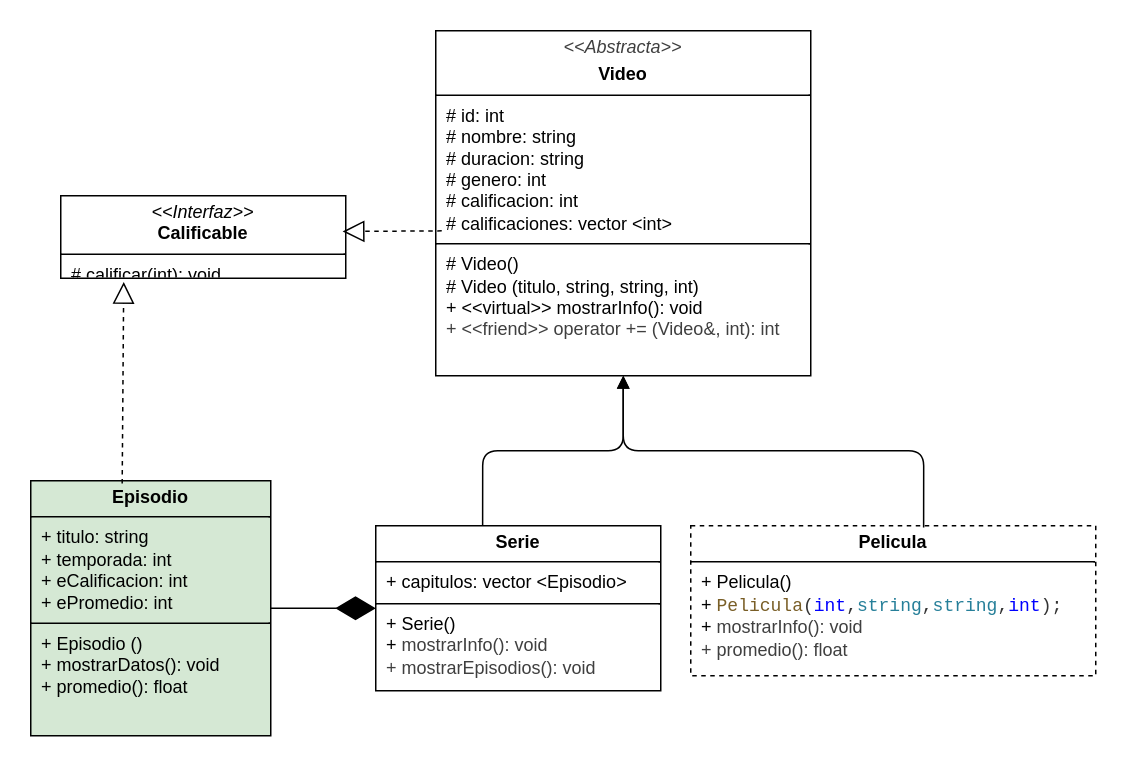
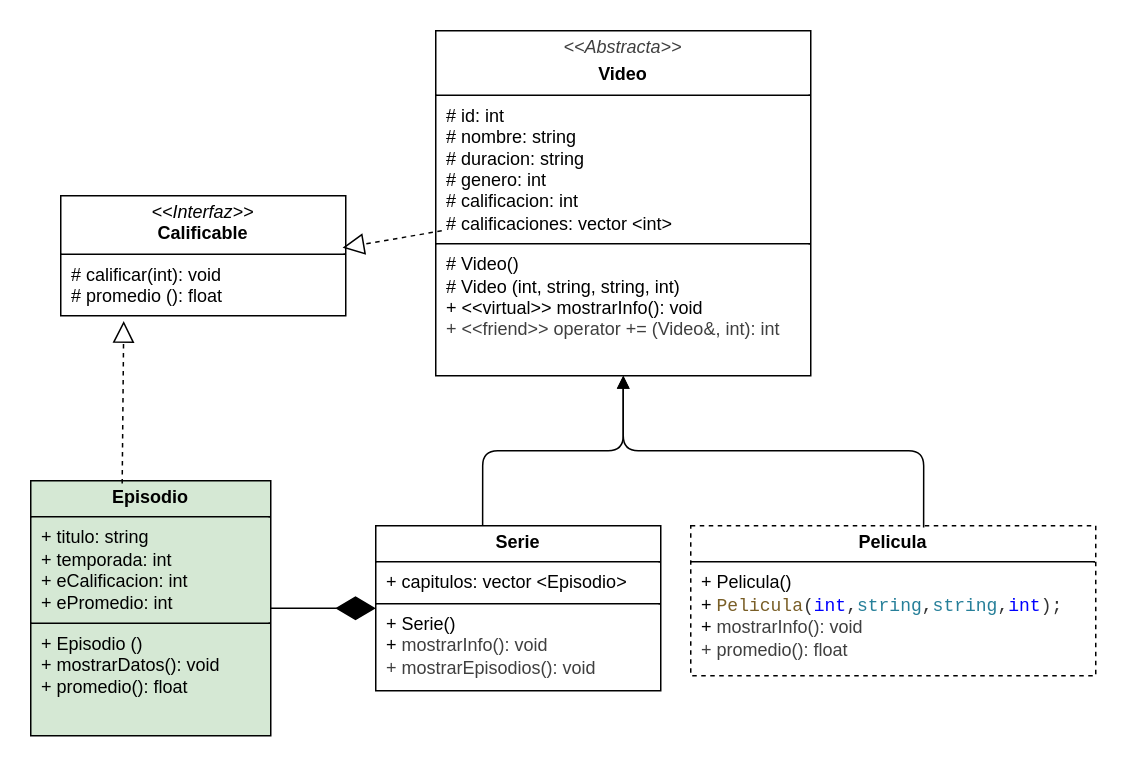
(624, 160) -> (624, 160)
(203, 237) -> (203, 256)
